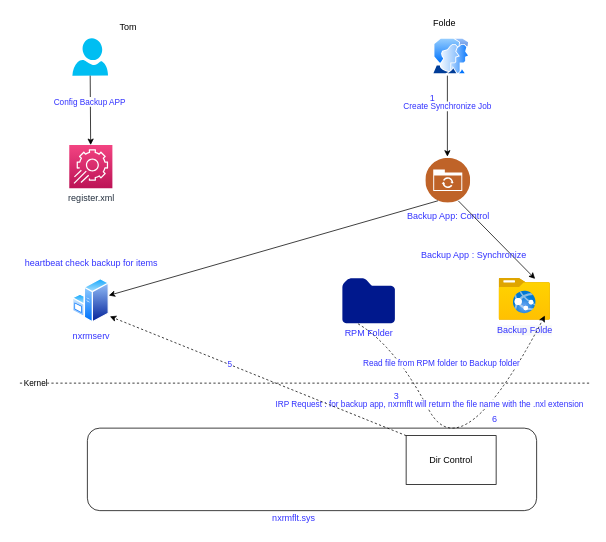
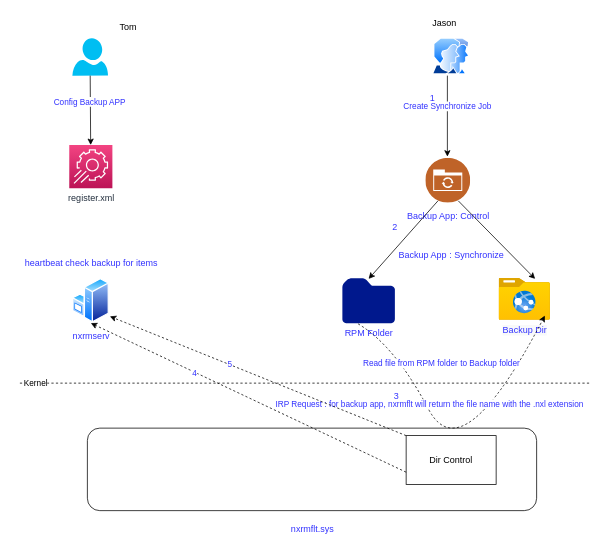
(445, 23) -> (445, 23)
none -> (395, 227)
(276, 247) -> (405, 237)
(474, 255) -> (451, 255)
(525, 331) -> (525, 331)
(495, 419) -> none
none -> (314, 428)
(294, 518) -> (312, 529)
